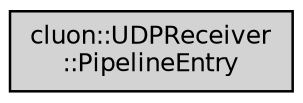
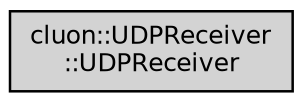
(151, 51) -> (151, 51)
